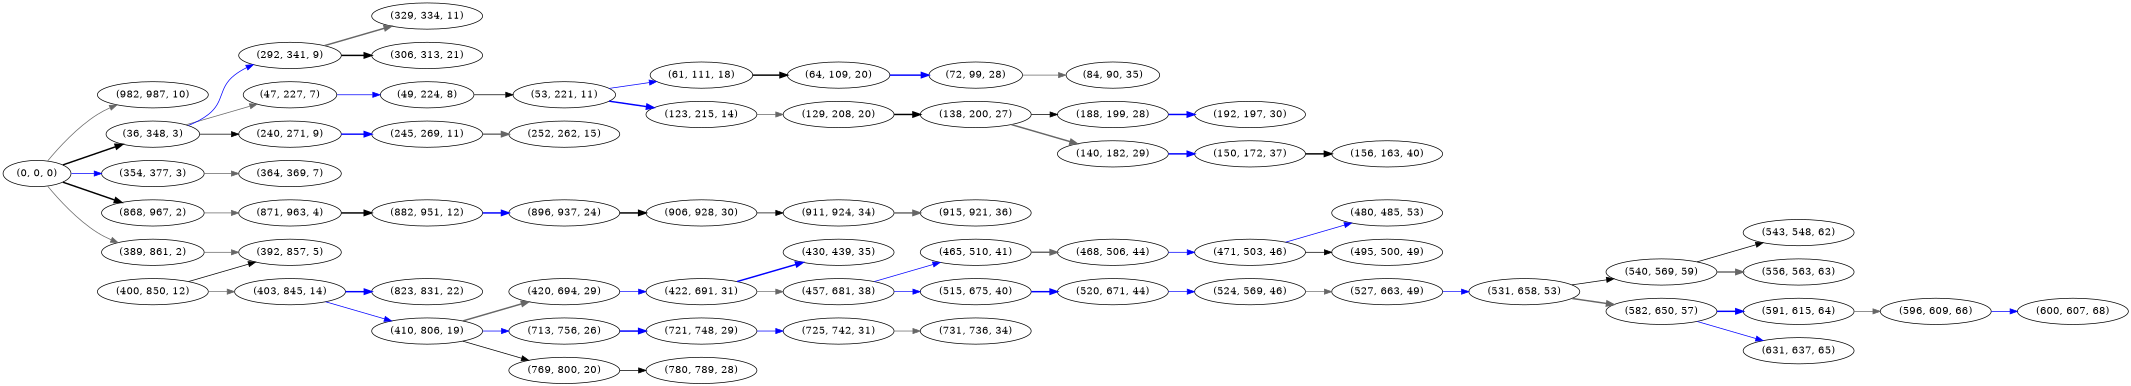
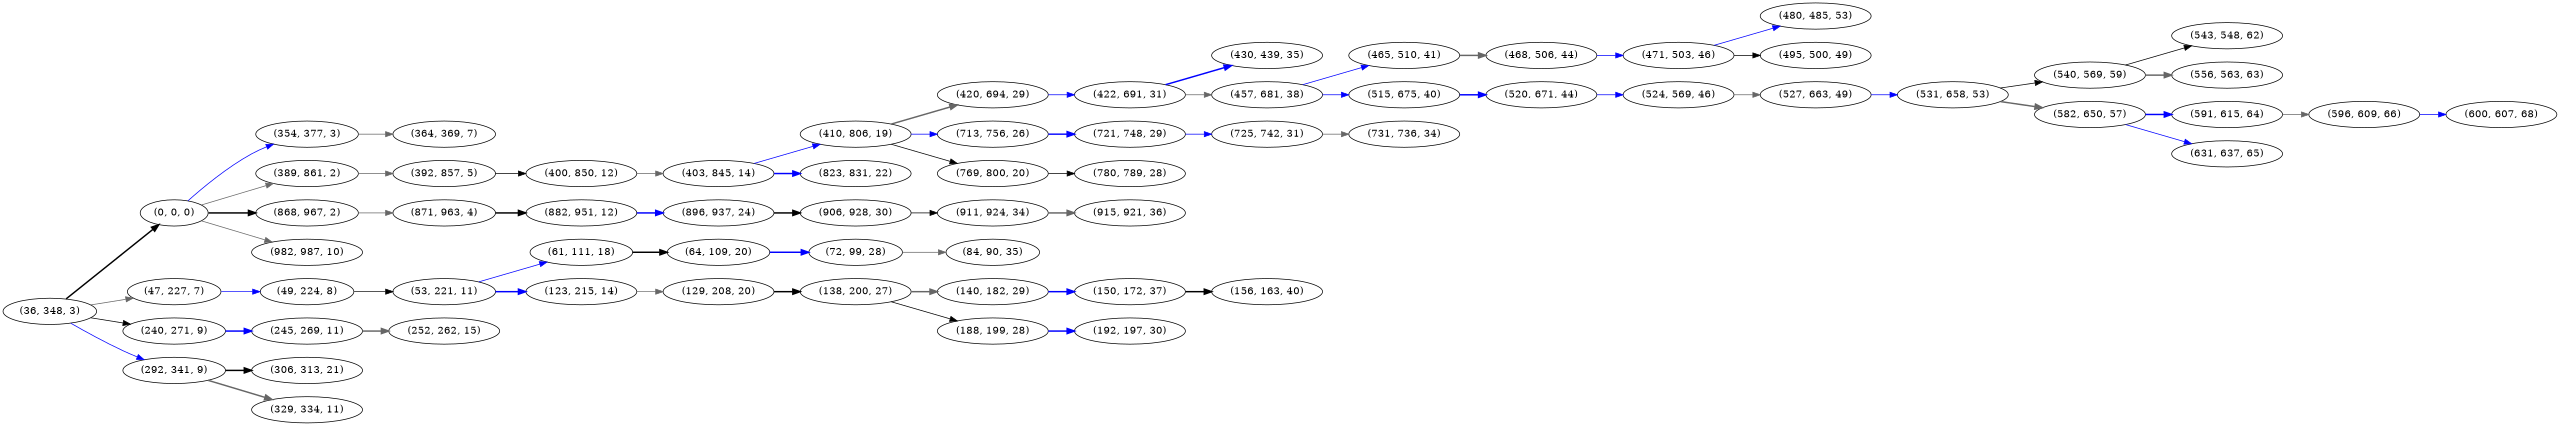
(89, 156) -> (110, 264)
(219, 273) -> (507, 174)
